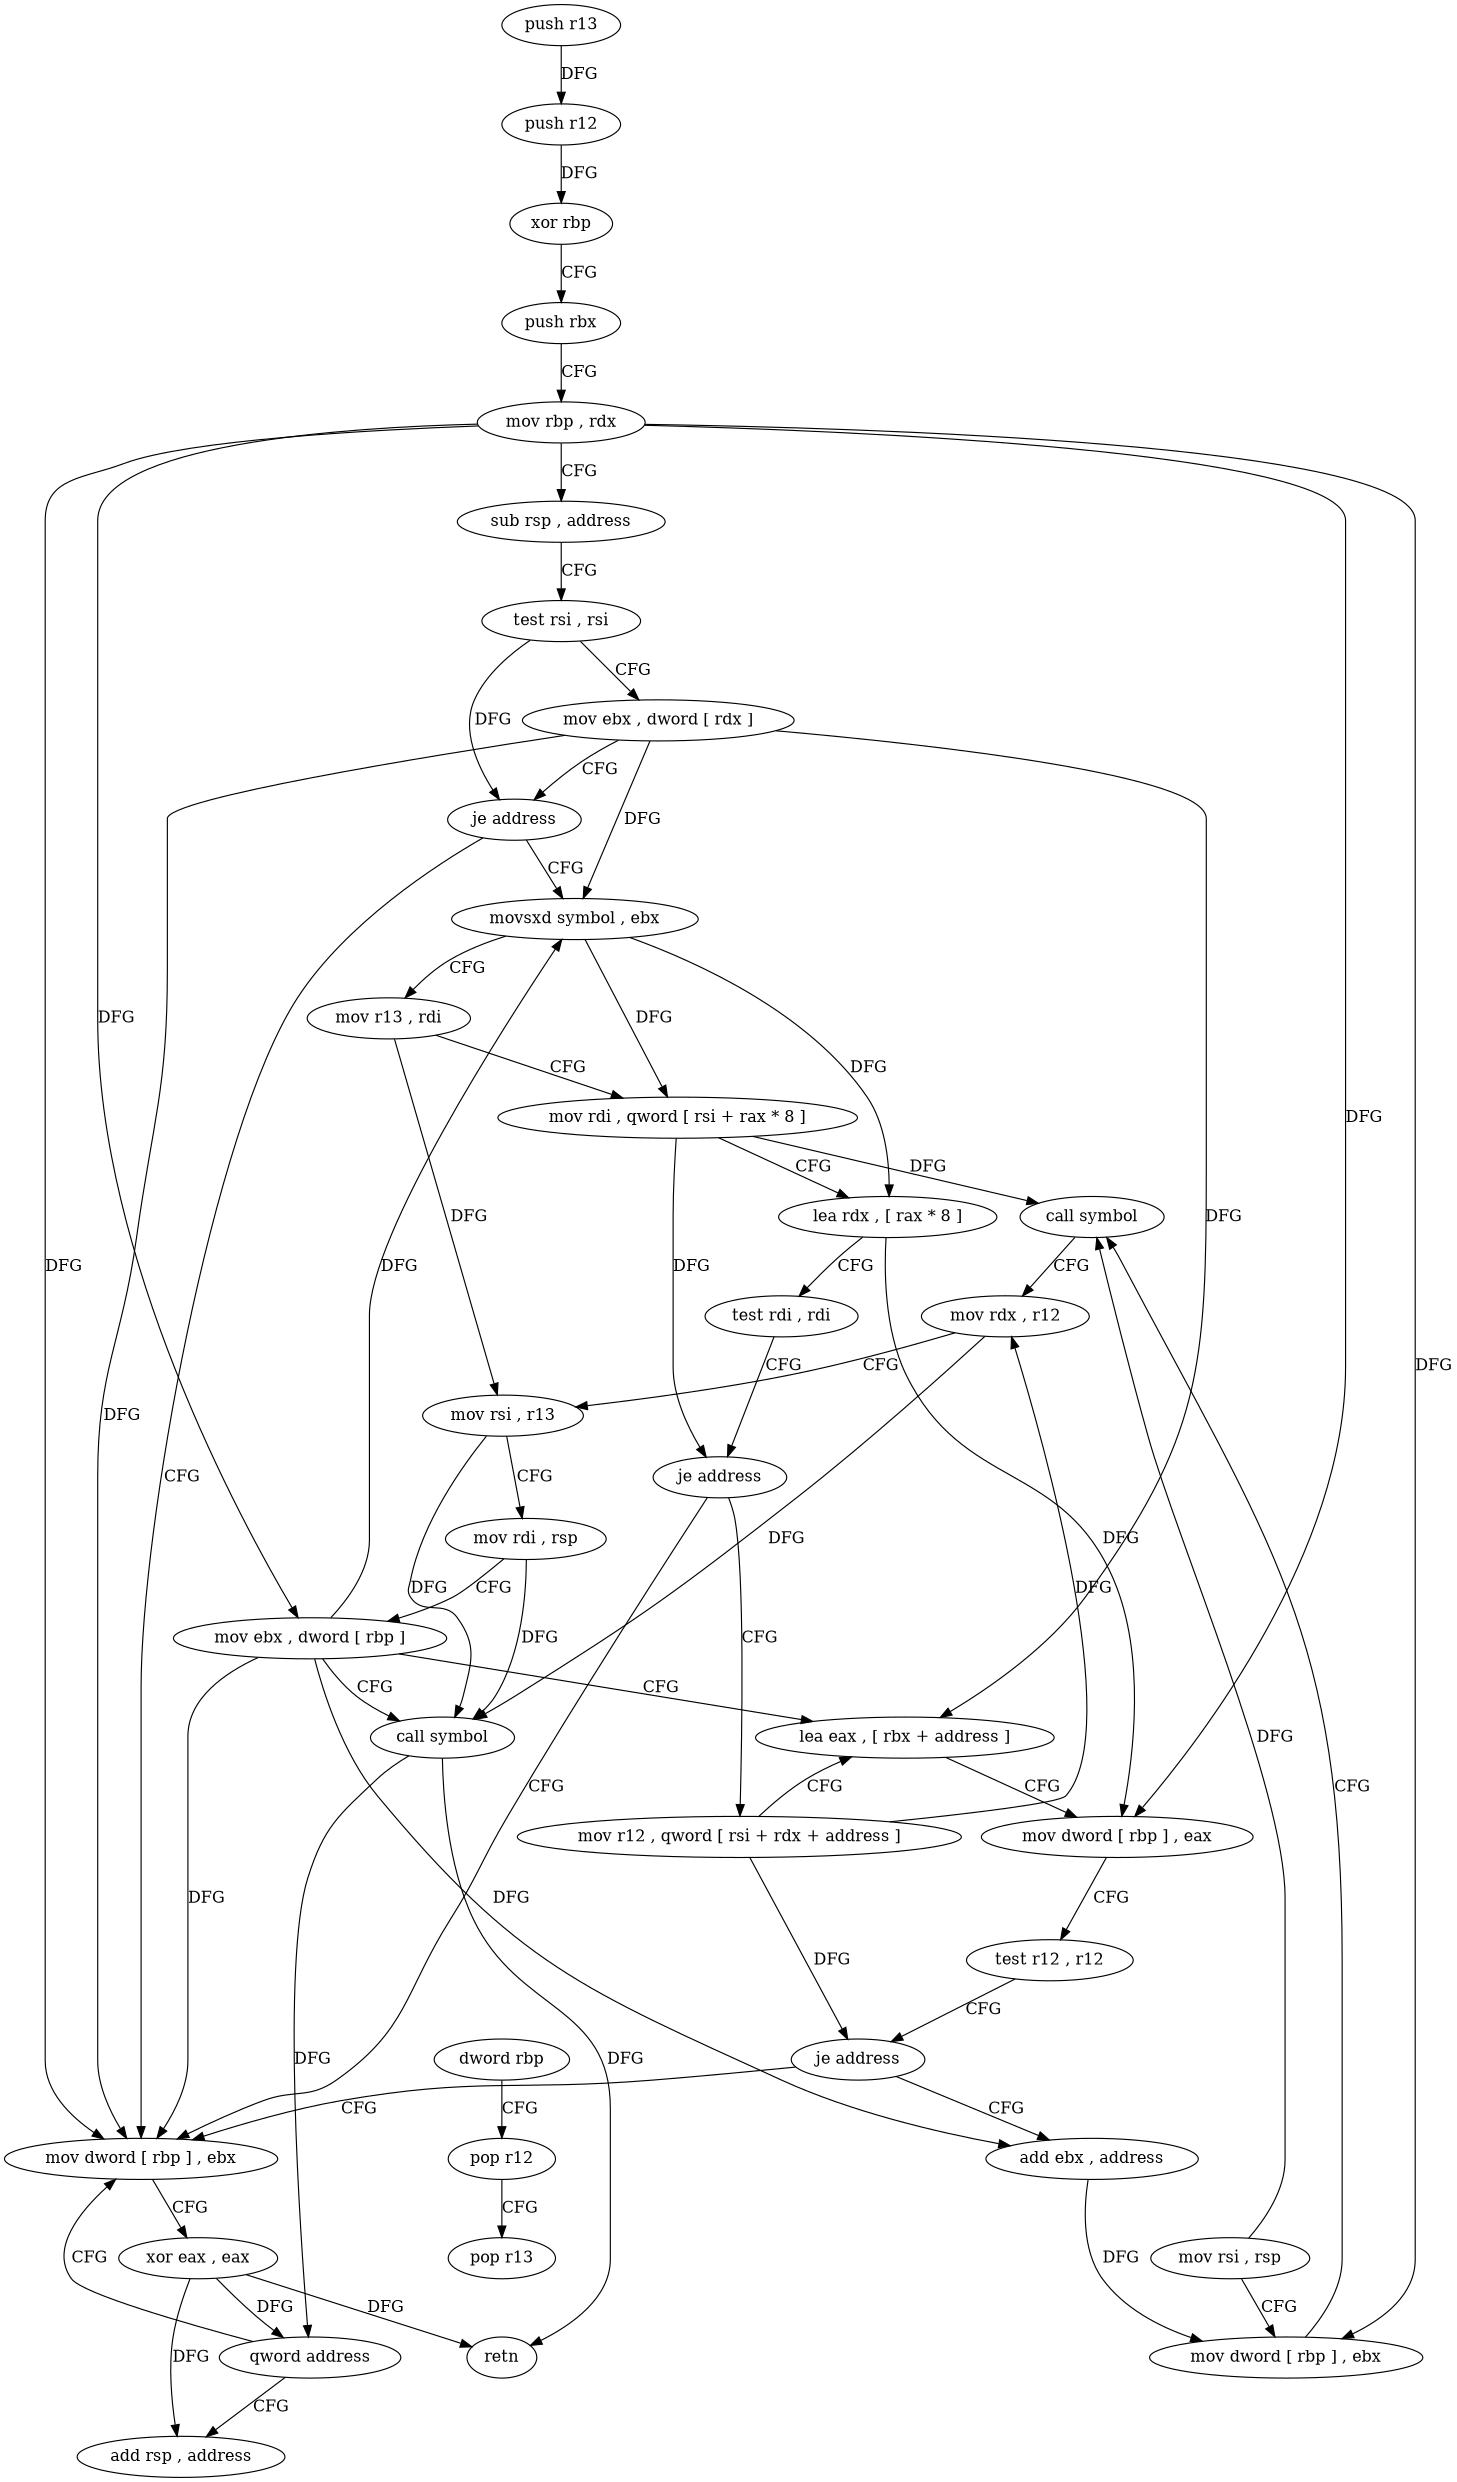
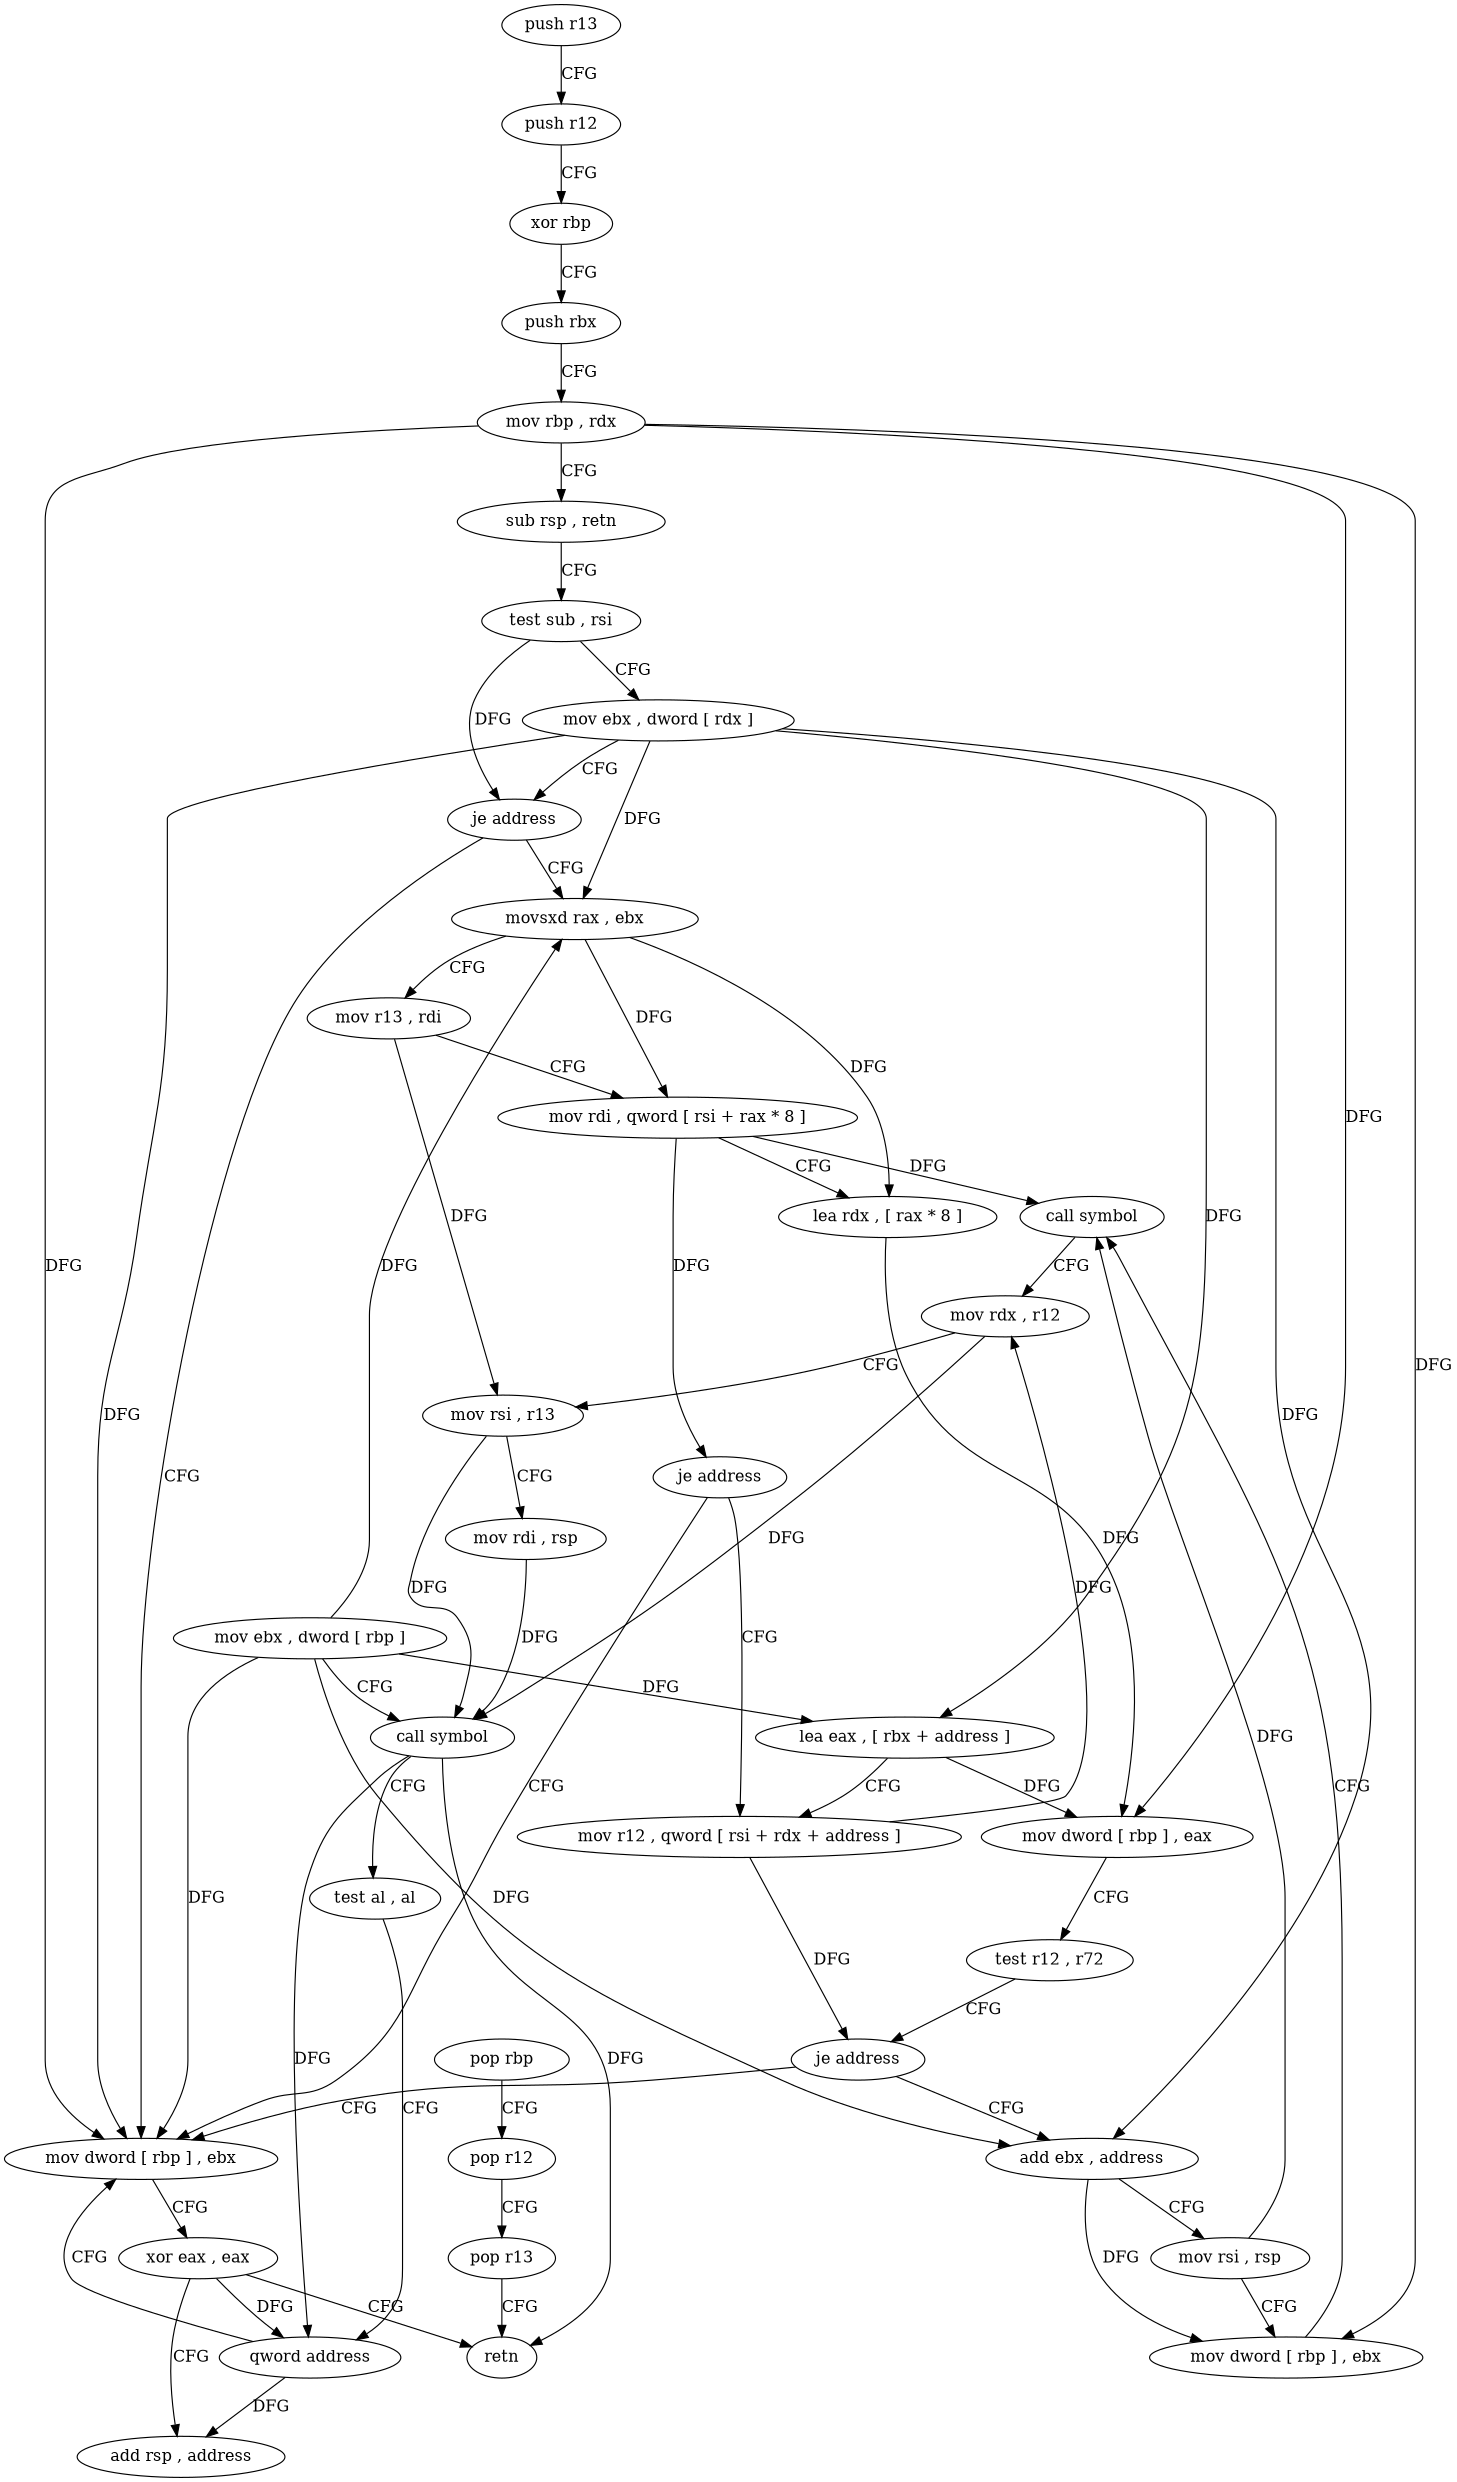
(579, 75) -> (579, 75)
(579, 174) -> (579, 174)
(561, 522) -> (561, 522)
(561, 621) -> (561, 621)
(98, 878) -> none
(575, 919) -> (575, 919)
none -> (1276, 1267)
(782, 1316) -> none
(455, 1596) -> none
(661, 1688) -> (661, 1688)
(797, 1785) -> (852, 1790)
(1042, 1787) -> (1042, 1787)
none -> (375, 1899)
(1050, 1960) -> (1050, 1960)
(502, 2060) -> (502, 2060)
none -> (1157, 2205)
none -> (502, 2302)
(386, 2308) -> (386, 2308)
(191, 2358) -> (191, 2358)
(271, 2407) -> (271, 2407)
